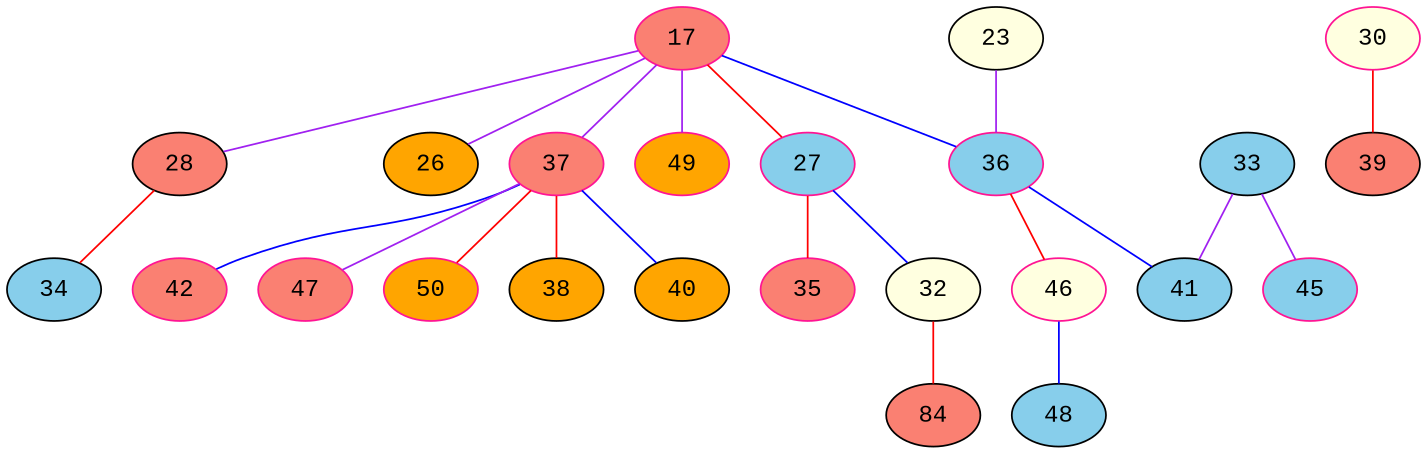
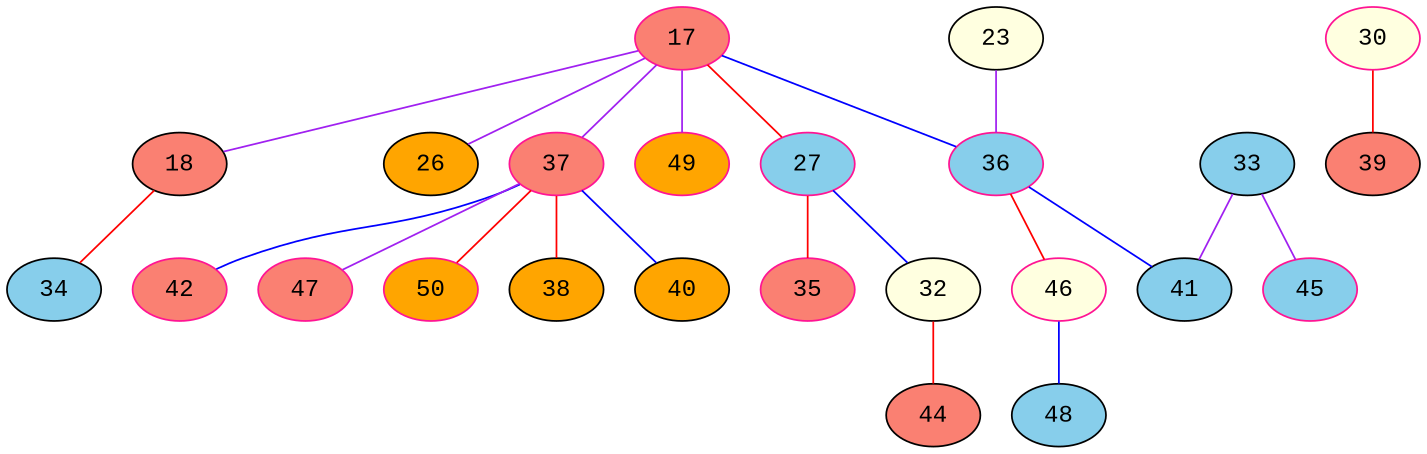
(180, 164) -> (180, 164)
(933, 415) -> (933, 415)
